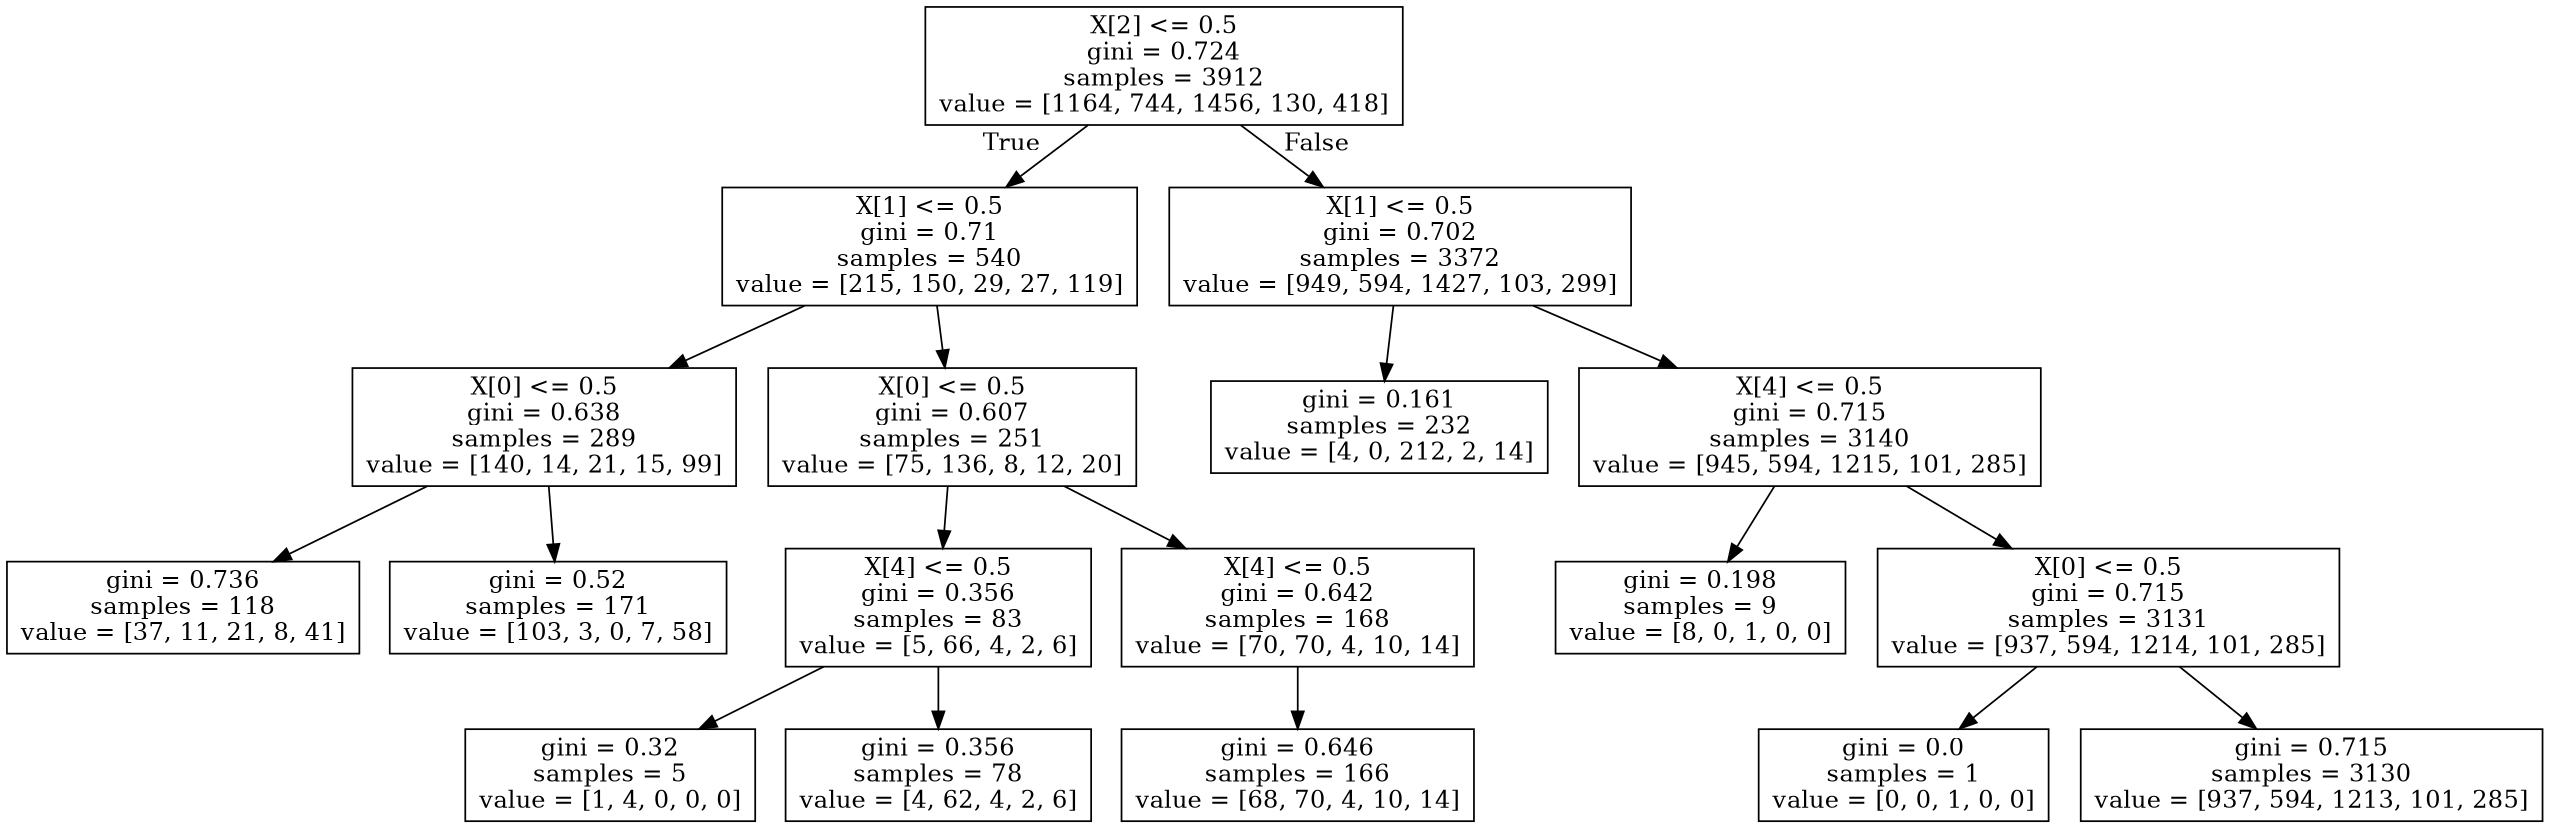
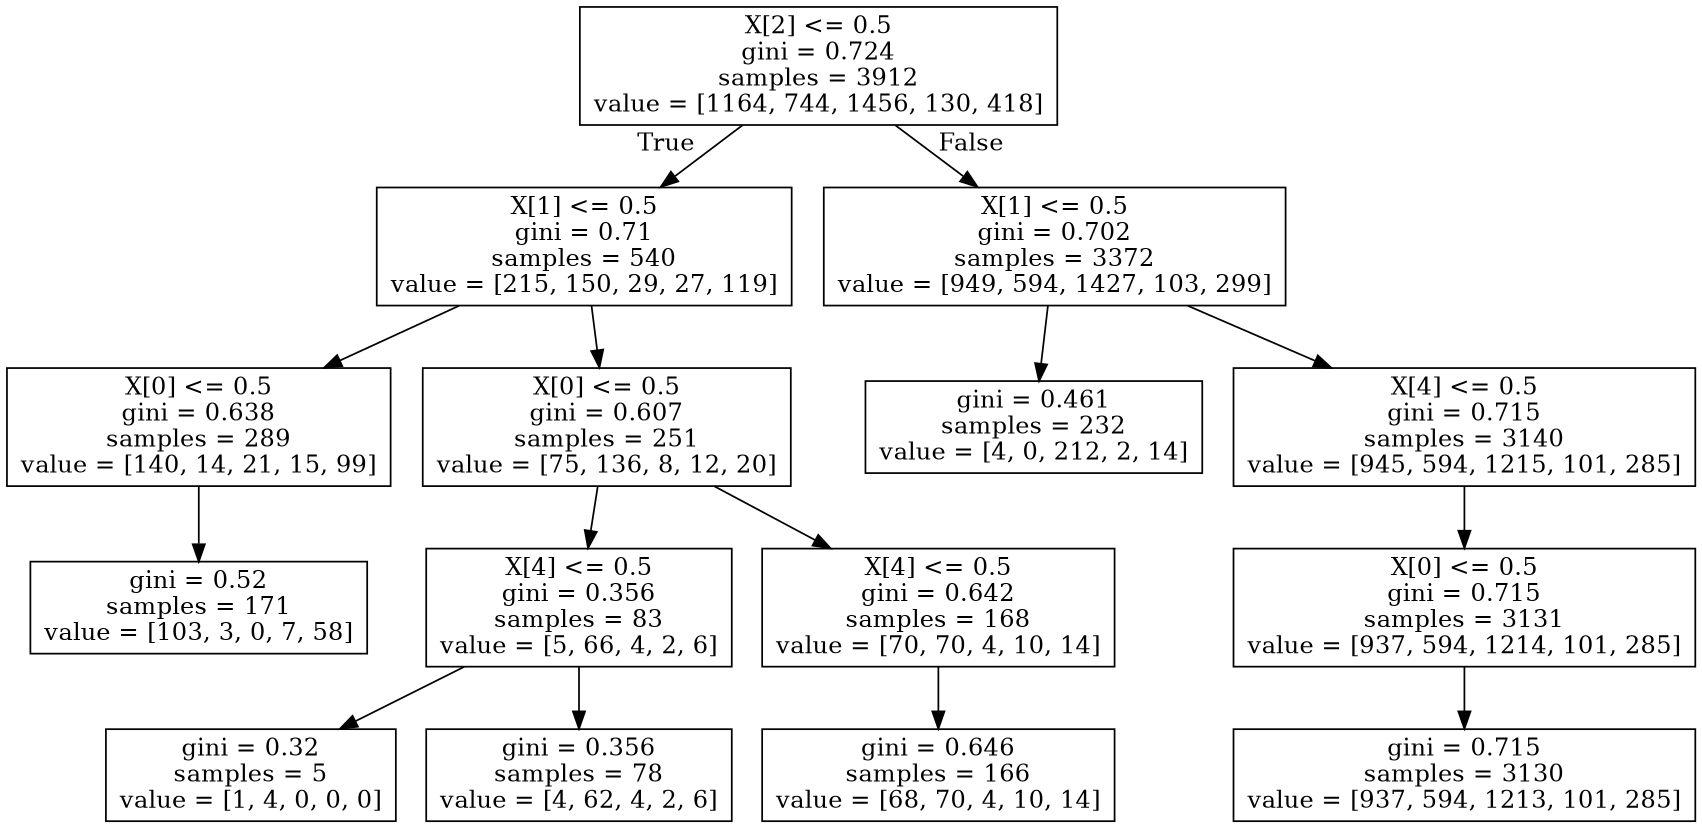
(1379, 427) -> (1034, 427)
(183, 608) -> none
(1701, 608) -> none
(1904, 775) -> none
